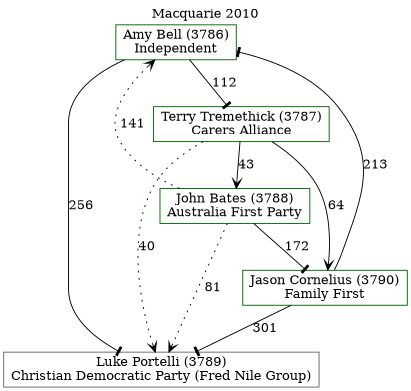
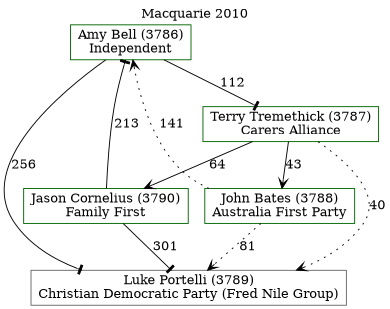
(278, 245) -> none
